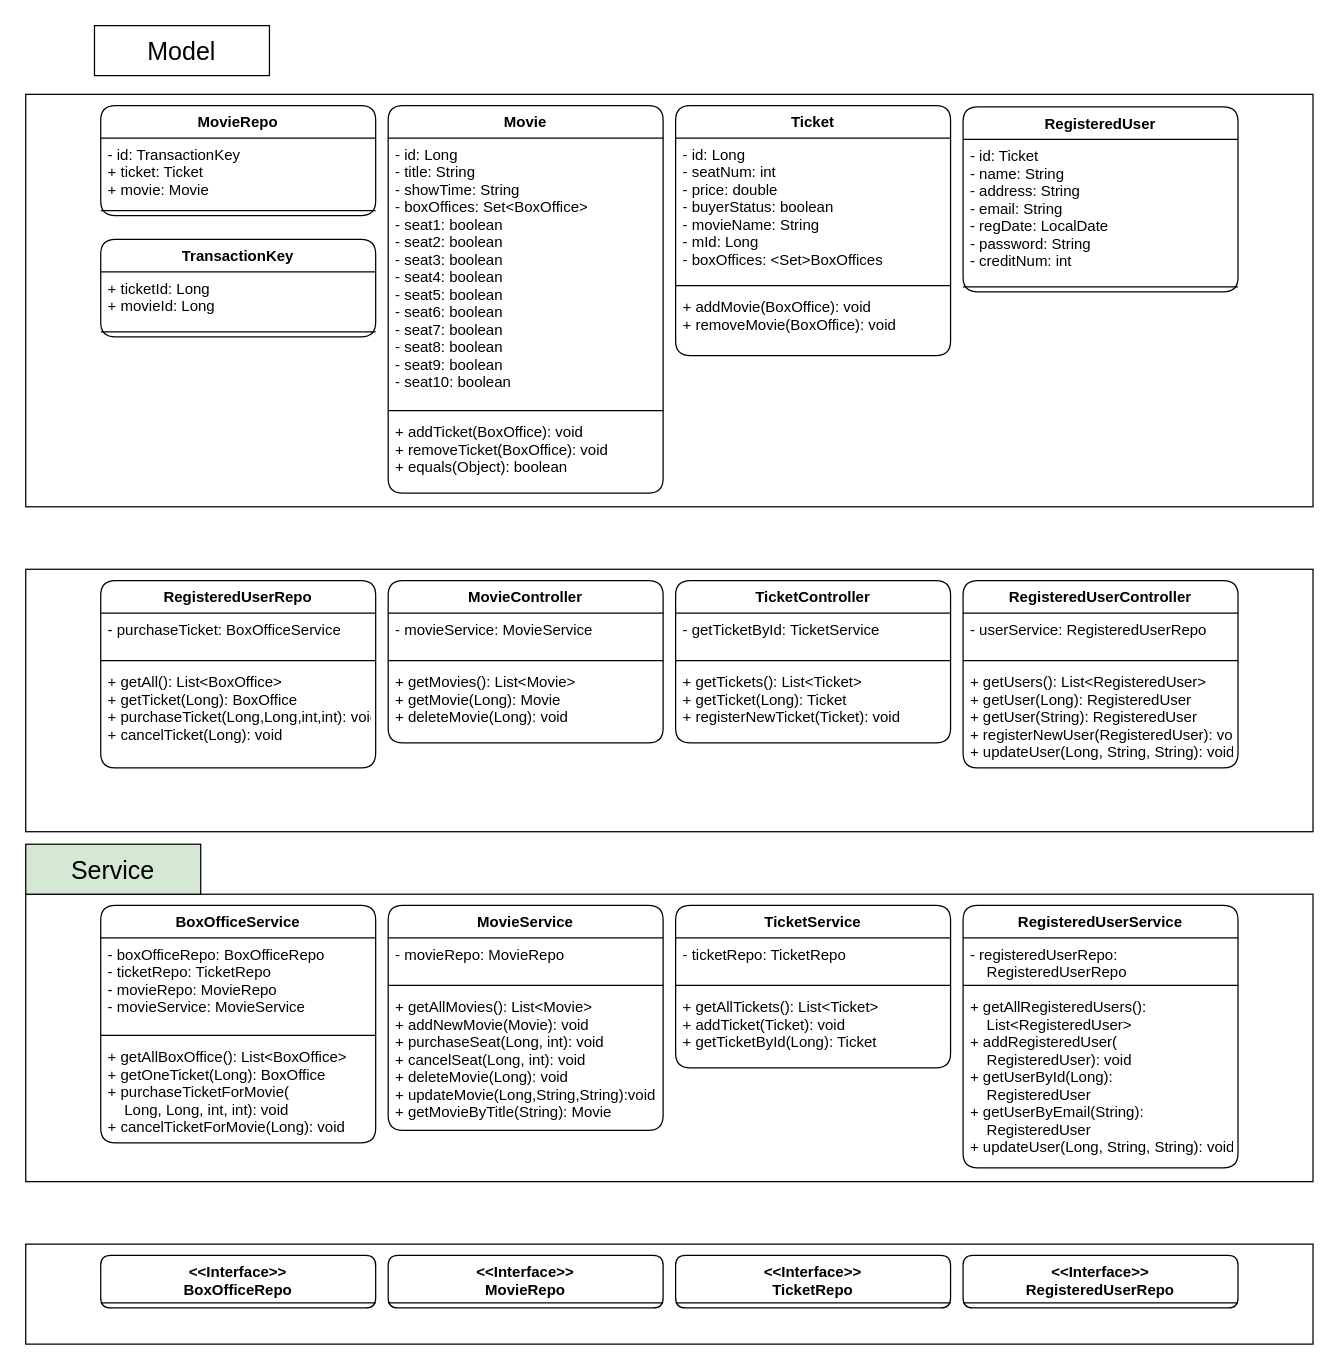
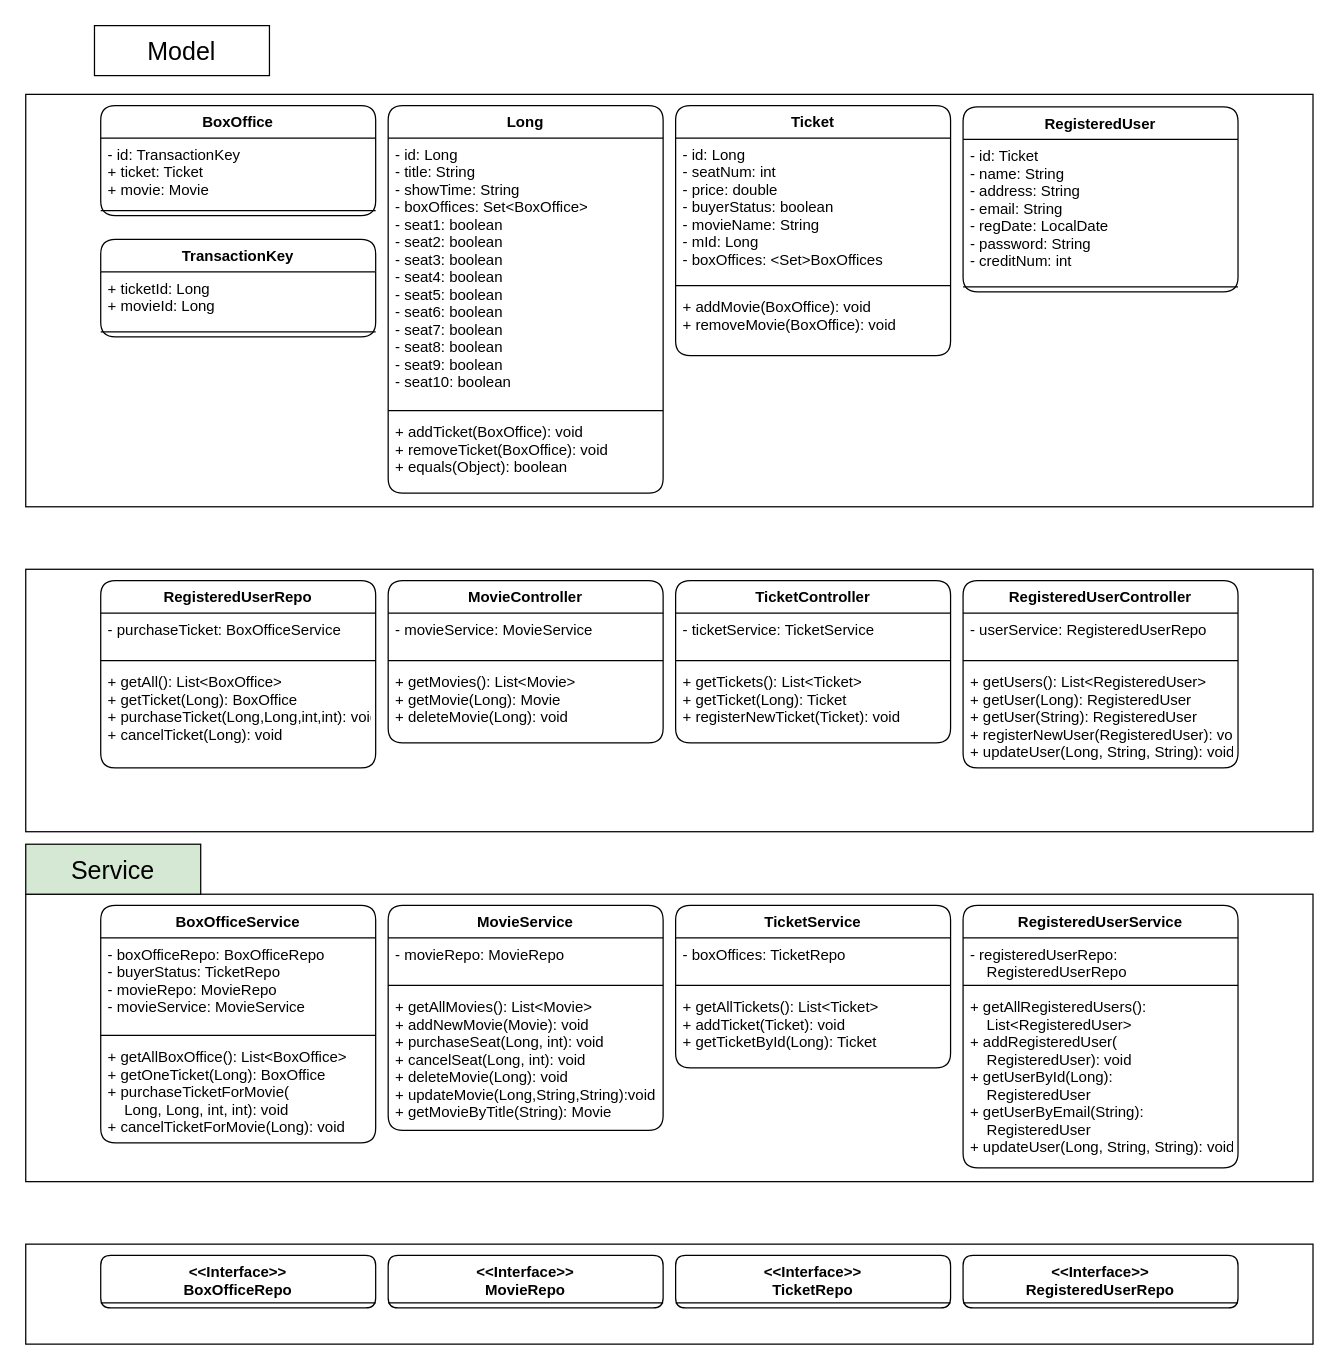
(238, 123) -> (238, 123)
(525, 123) -> (525, 123)
(797, 630) -> (795, 630)
(224, 955) -> (224, 955)
(774, 955) -> (774, 955)
